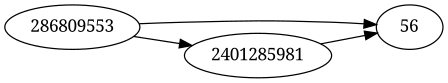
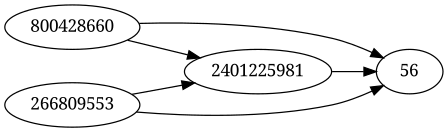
none -> (72, 27)
(72, 27) -> (72, 105)
(258, 56) -> (258, 72)
